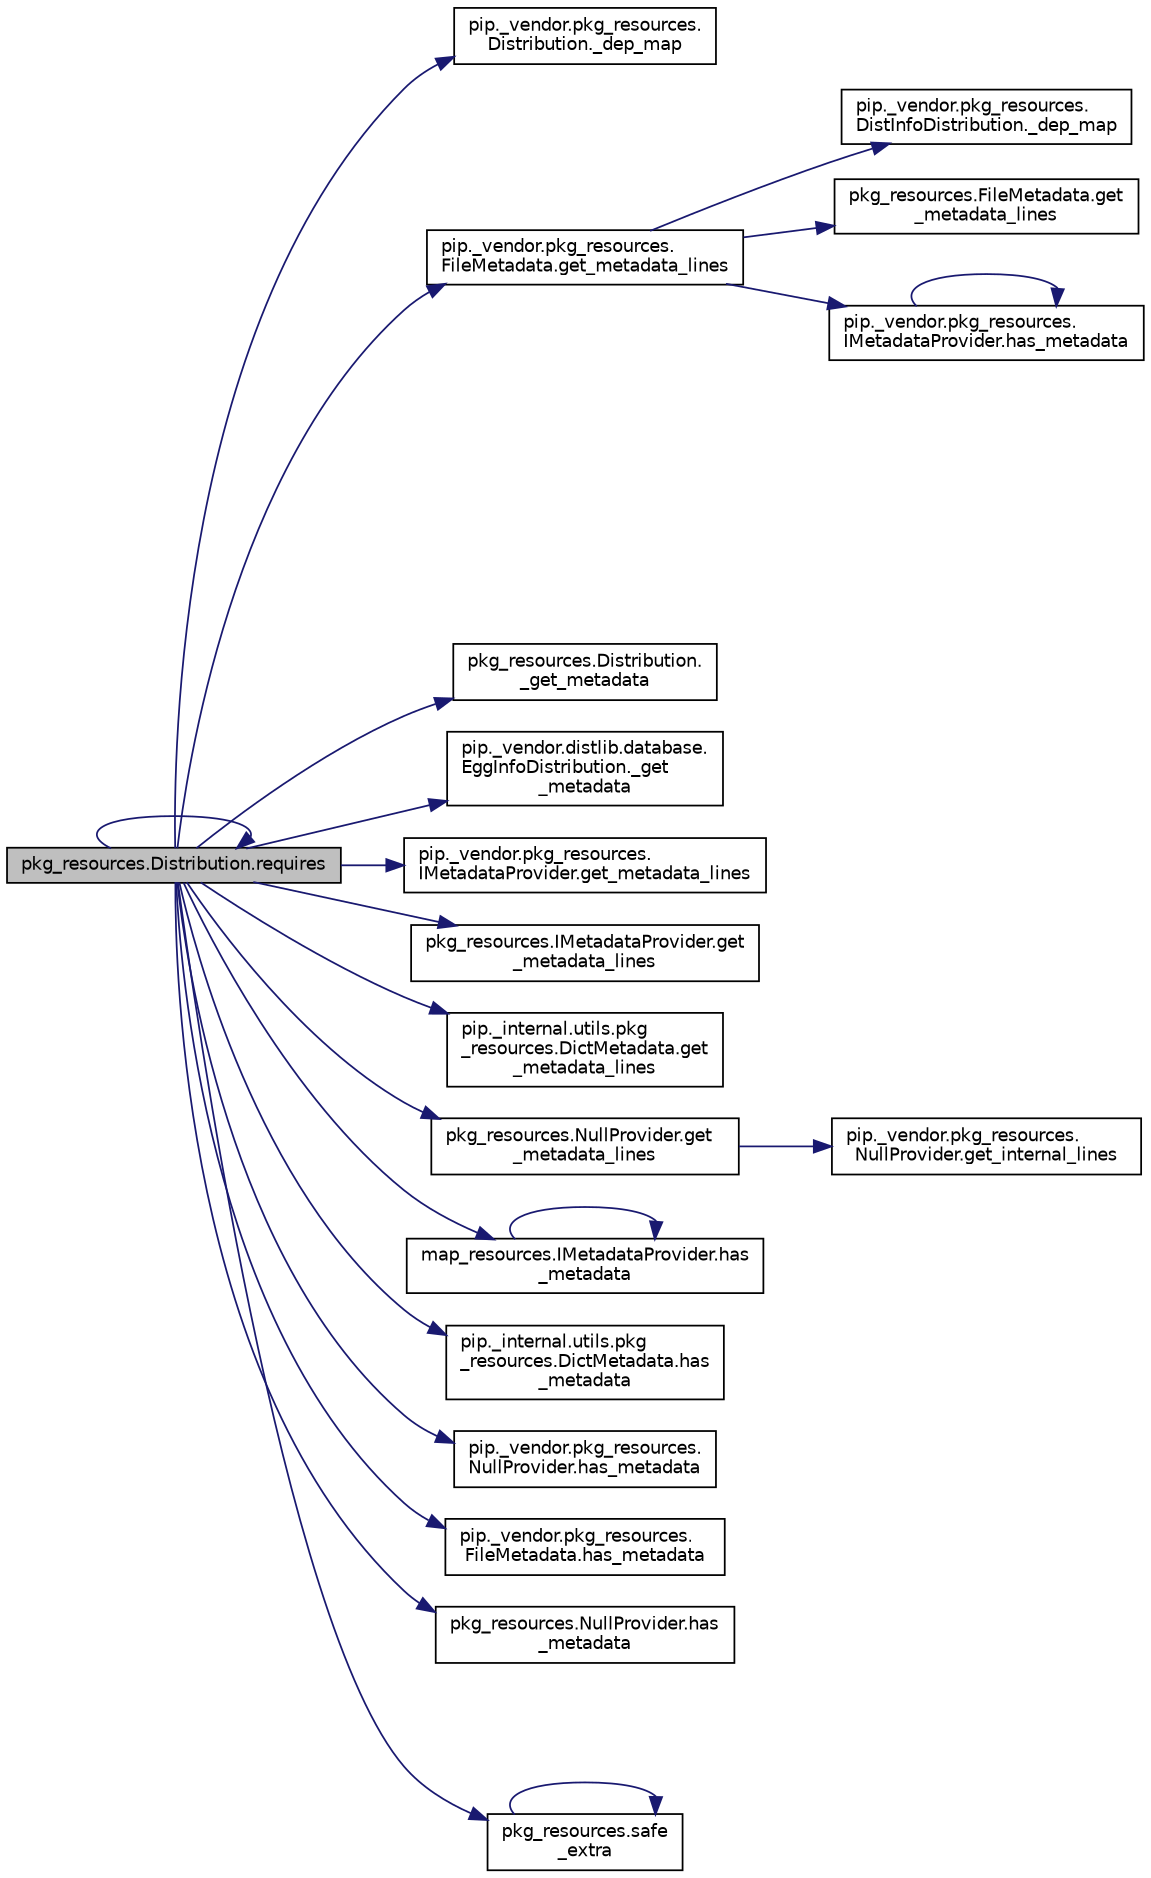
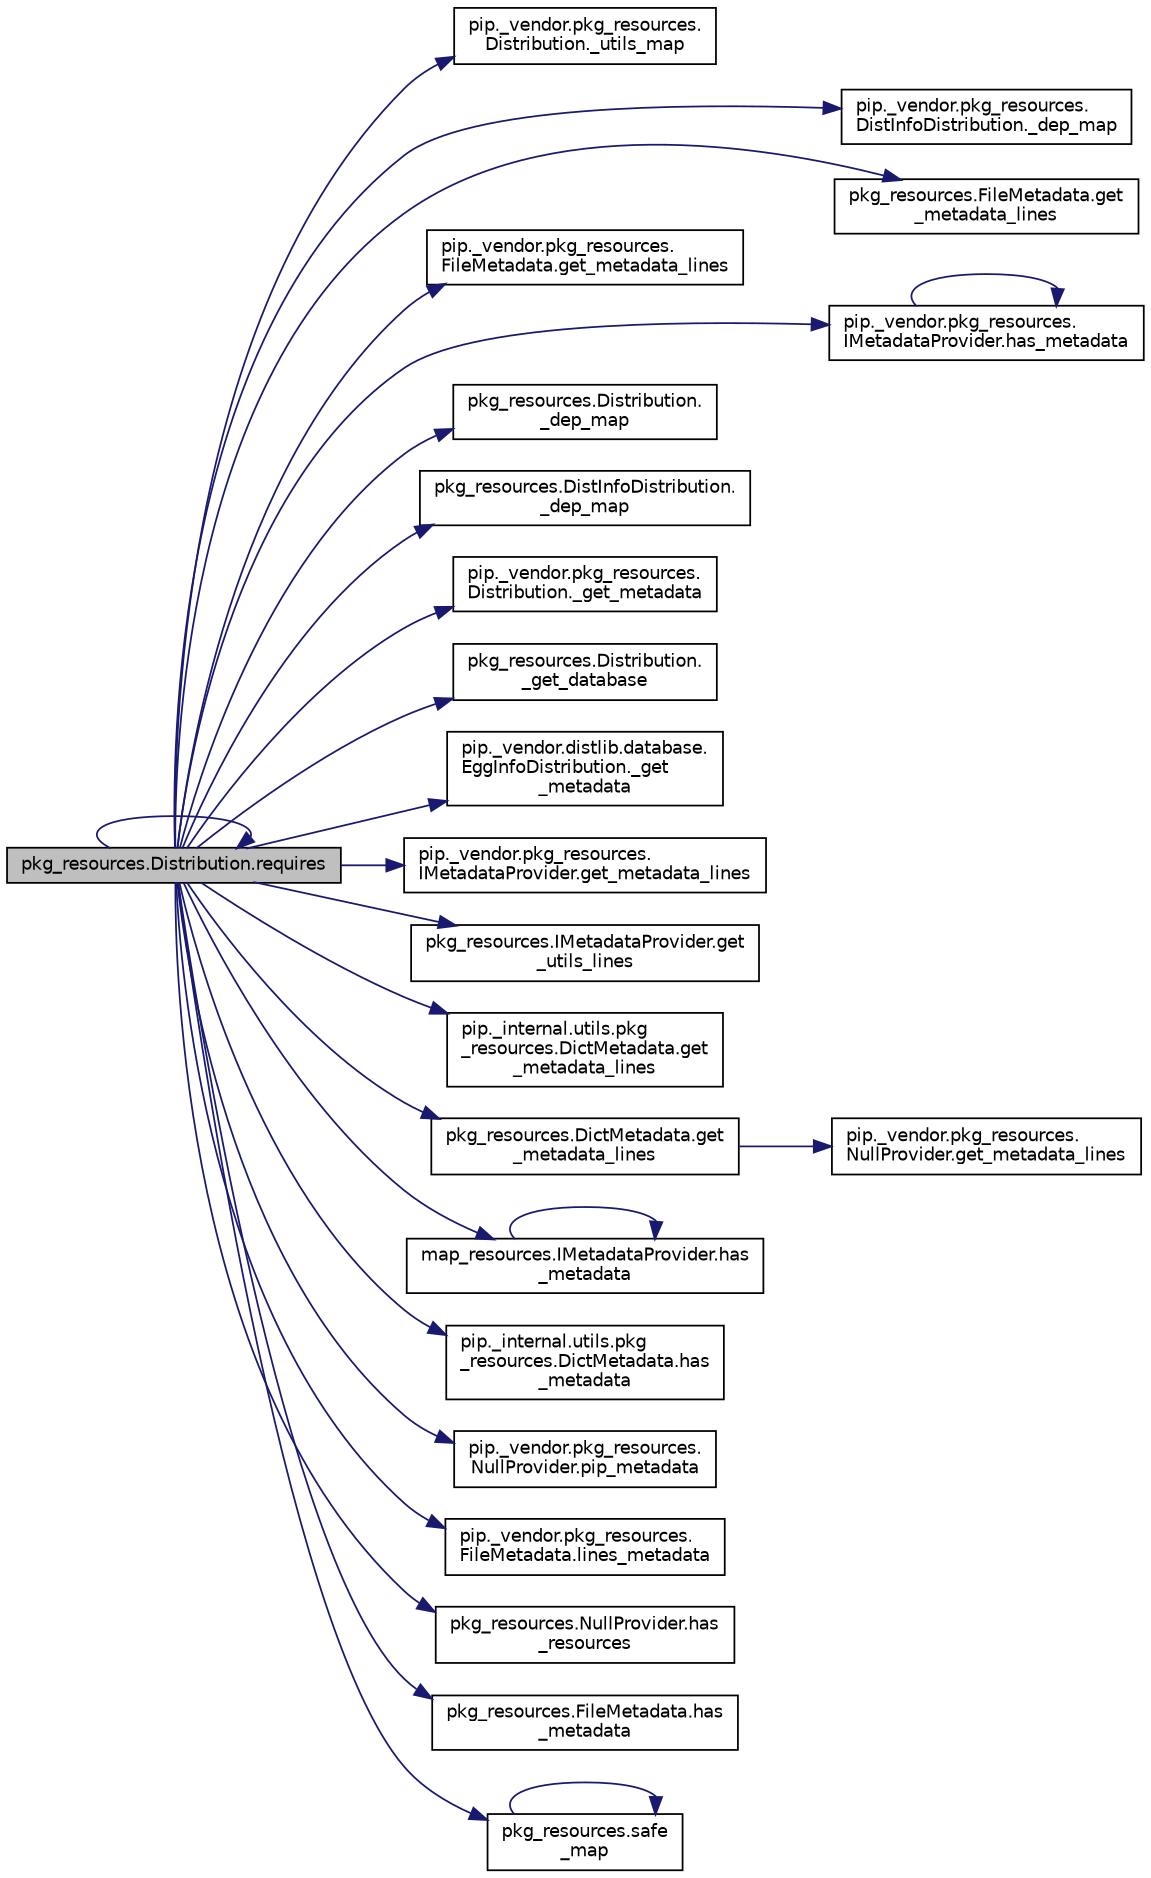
(585, 36) -> (585, 36)
(761, 187) -> (299, 280)
(780, 233) -> (331, 283)
(777, 294) -> (354, 411)
none -> (585, 412)
none -> (585, 498)
none -> (585, 584)
(585, 672) -> (585, 672)
(585, 953) -> (585, 953)
(585, 1146) -> (585, 1146)
(987, 1146) -> (987, 1146)
(585, 1459) -> (585, 1459)
(585, 1547) -> (585, 1547)
(585, 1635) -> (585, 1635)
none -> (585, 1723)
(585, 1842) -> (585, 1842)
